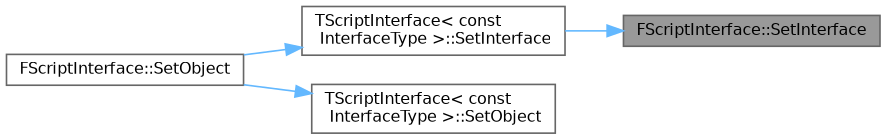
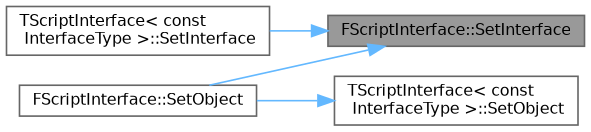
(265, 52) -> (289, 68)
